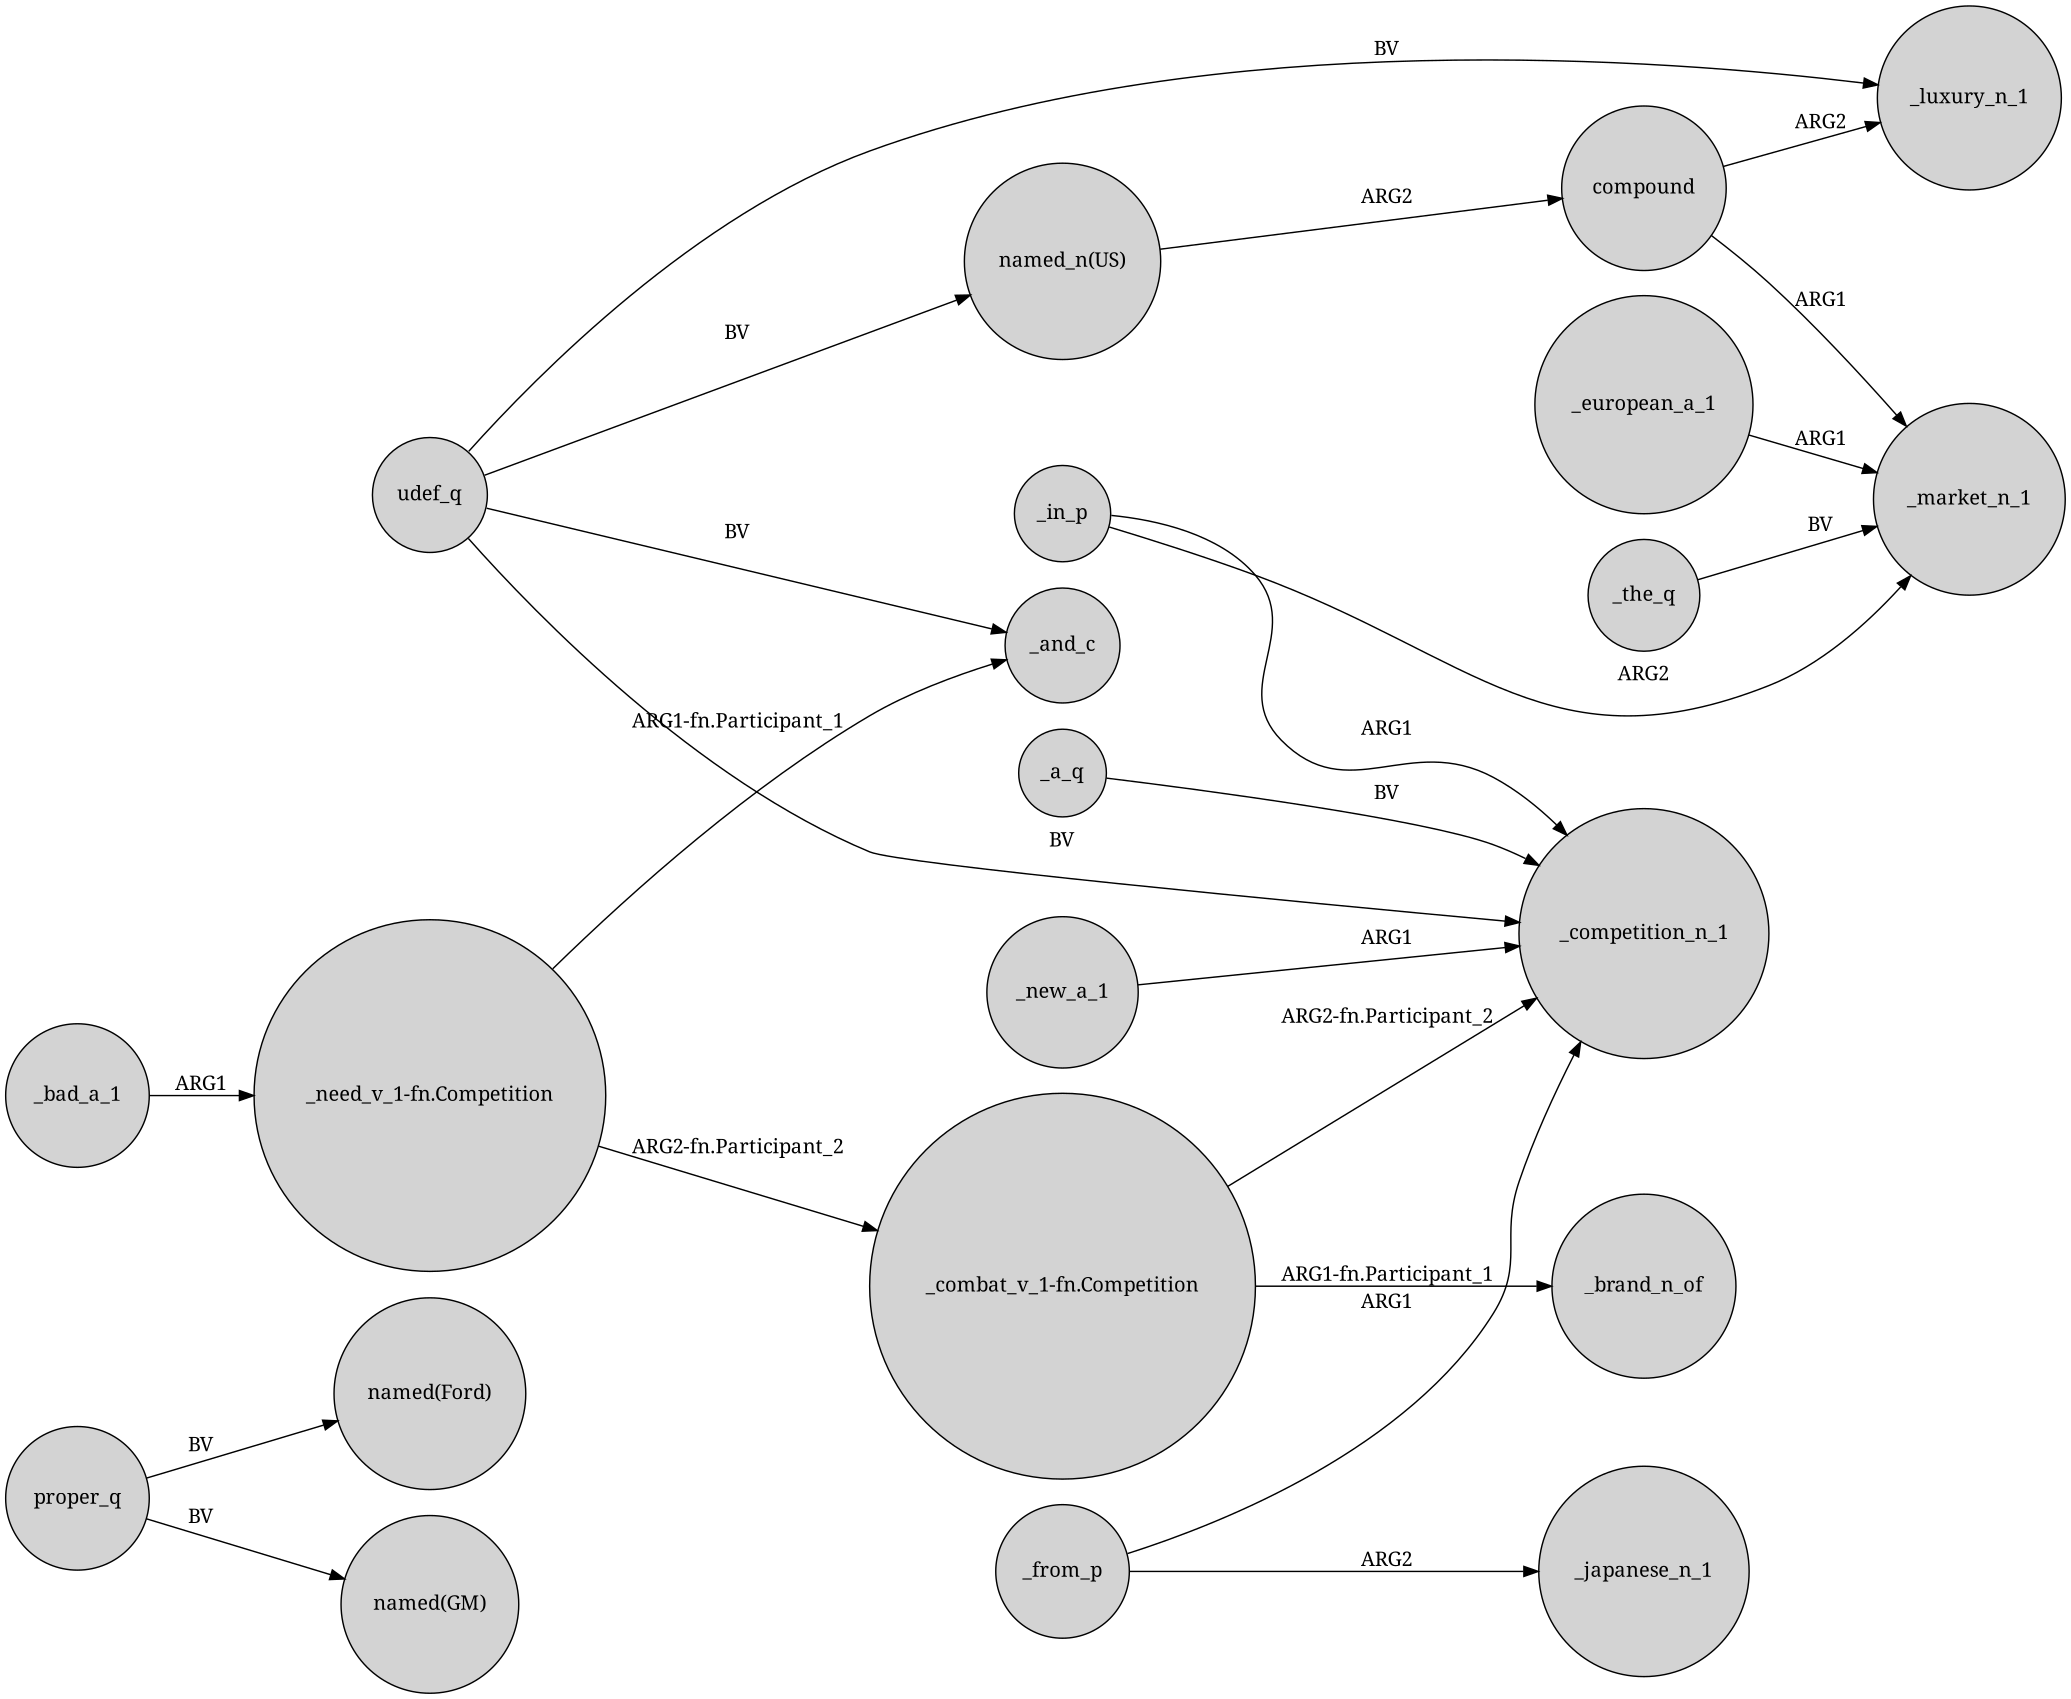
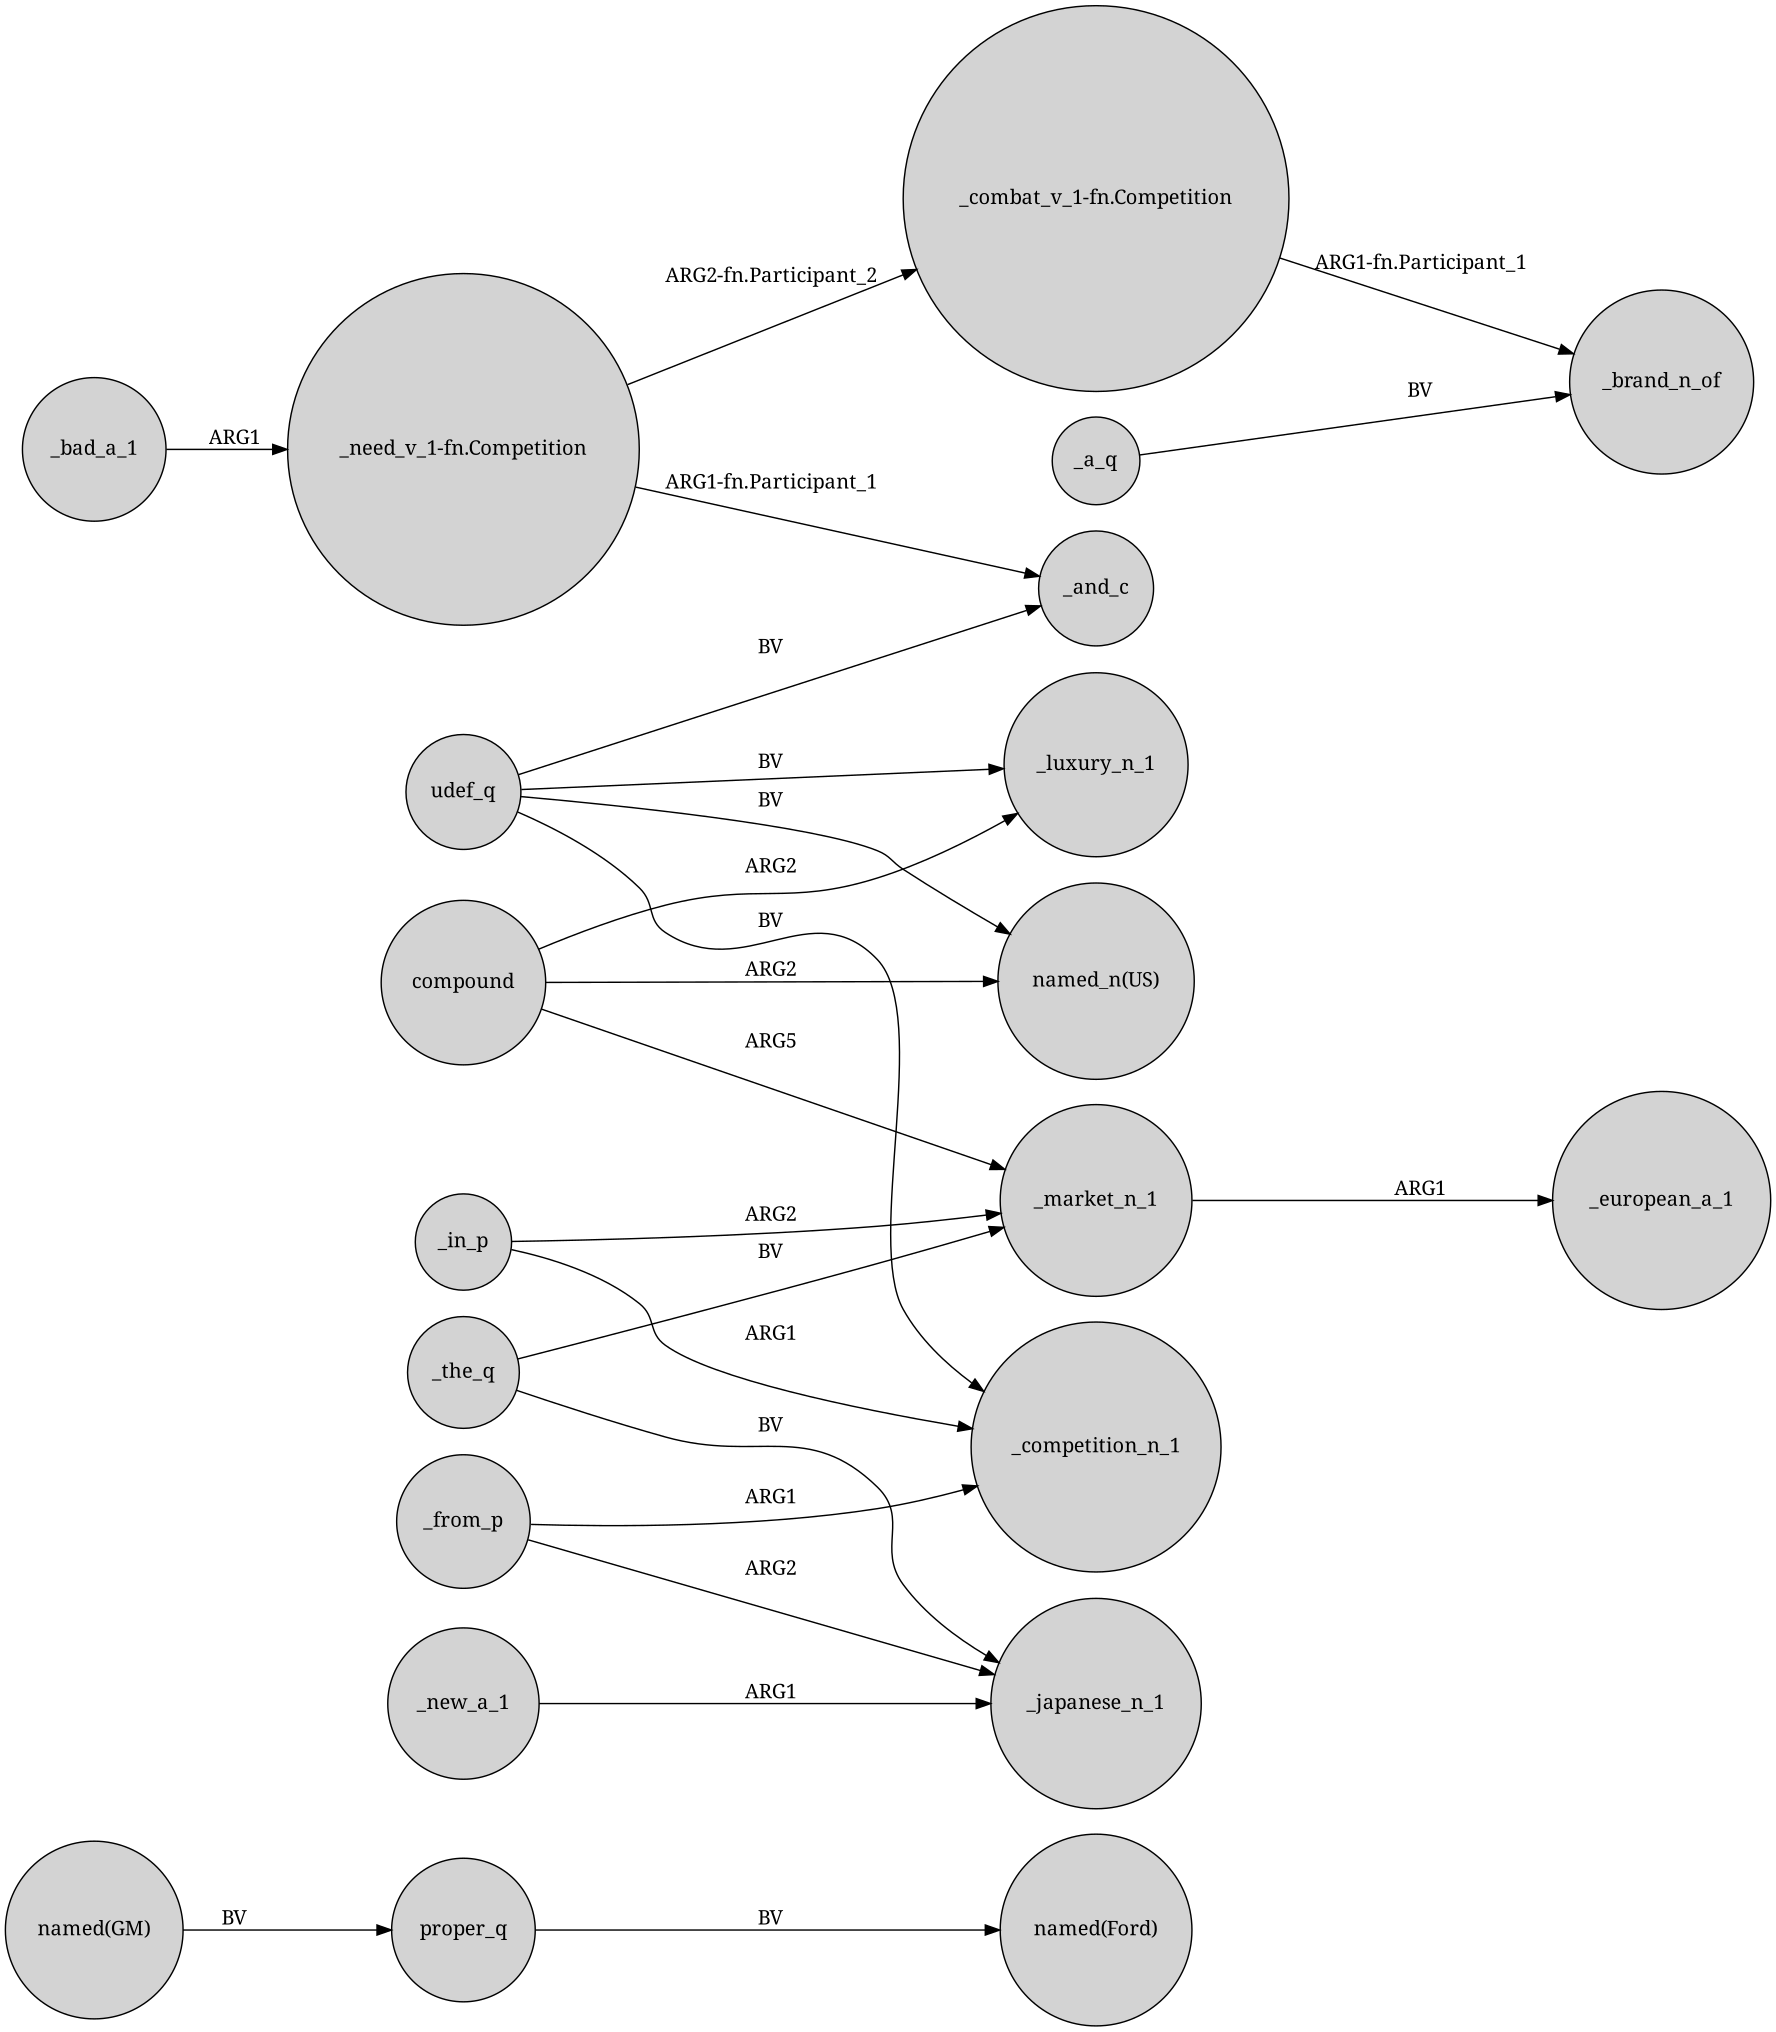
(1354, 225) -> (765, 982)
(1821, 301) -> (771, 1042)
(1806, 452) -> (1365, 1201)
(1318, 808) -> (1348, 426)
(1321, 966) -> (757, 1704)
(1376, 1096) -> none
none -> (805, 1449)
(239, 1547) -> (280, 1930)
